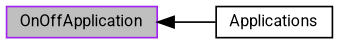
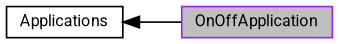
(195, 22) -> (161, 22)
